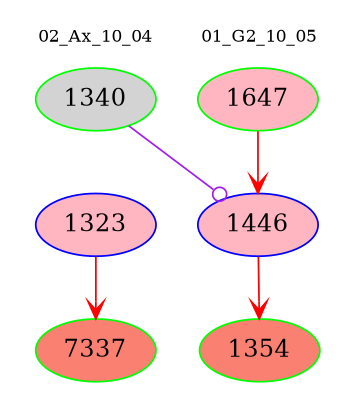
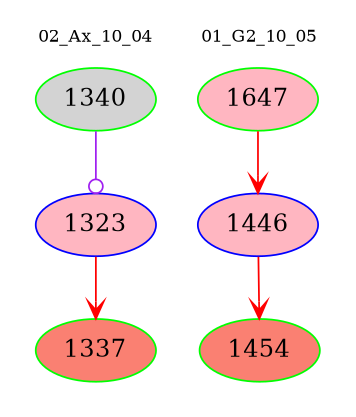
(158, 148) -> (96, 155)
(96, 350) -> (96, 350)
(260, 350) -> (260, 350)
